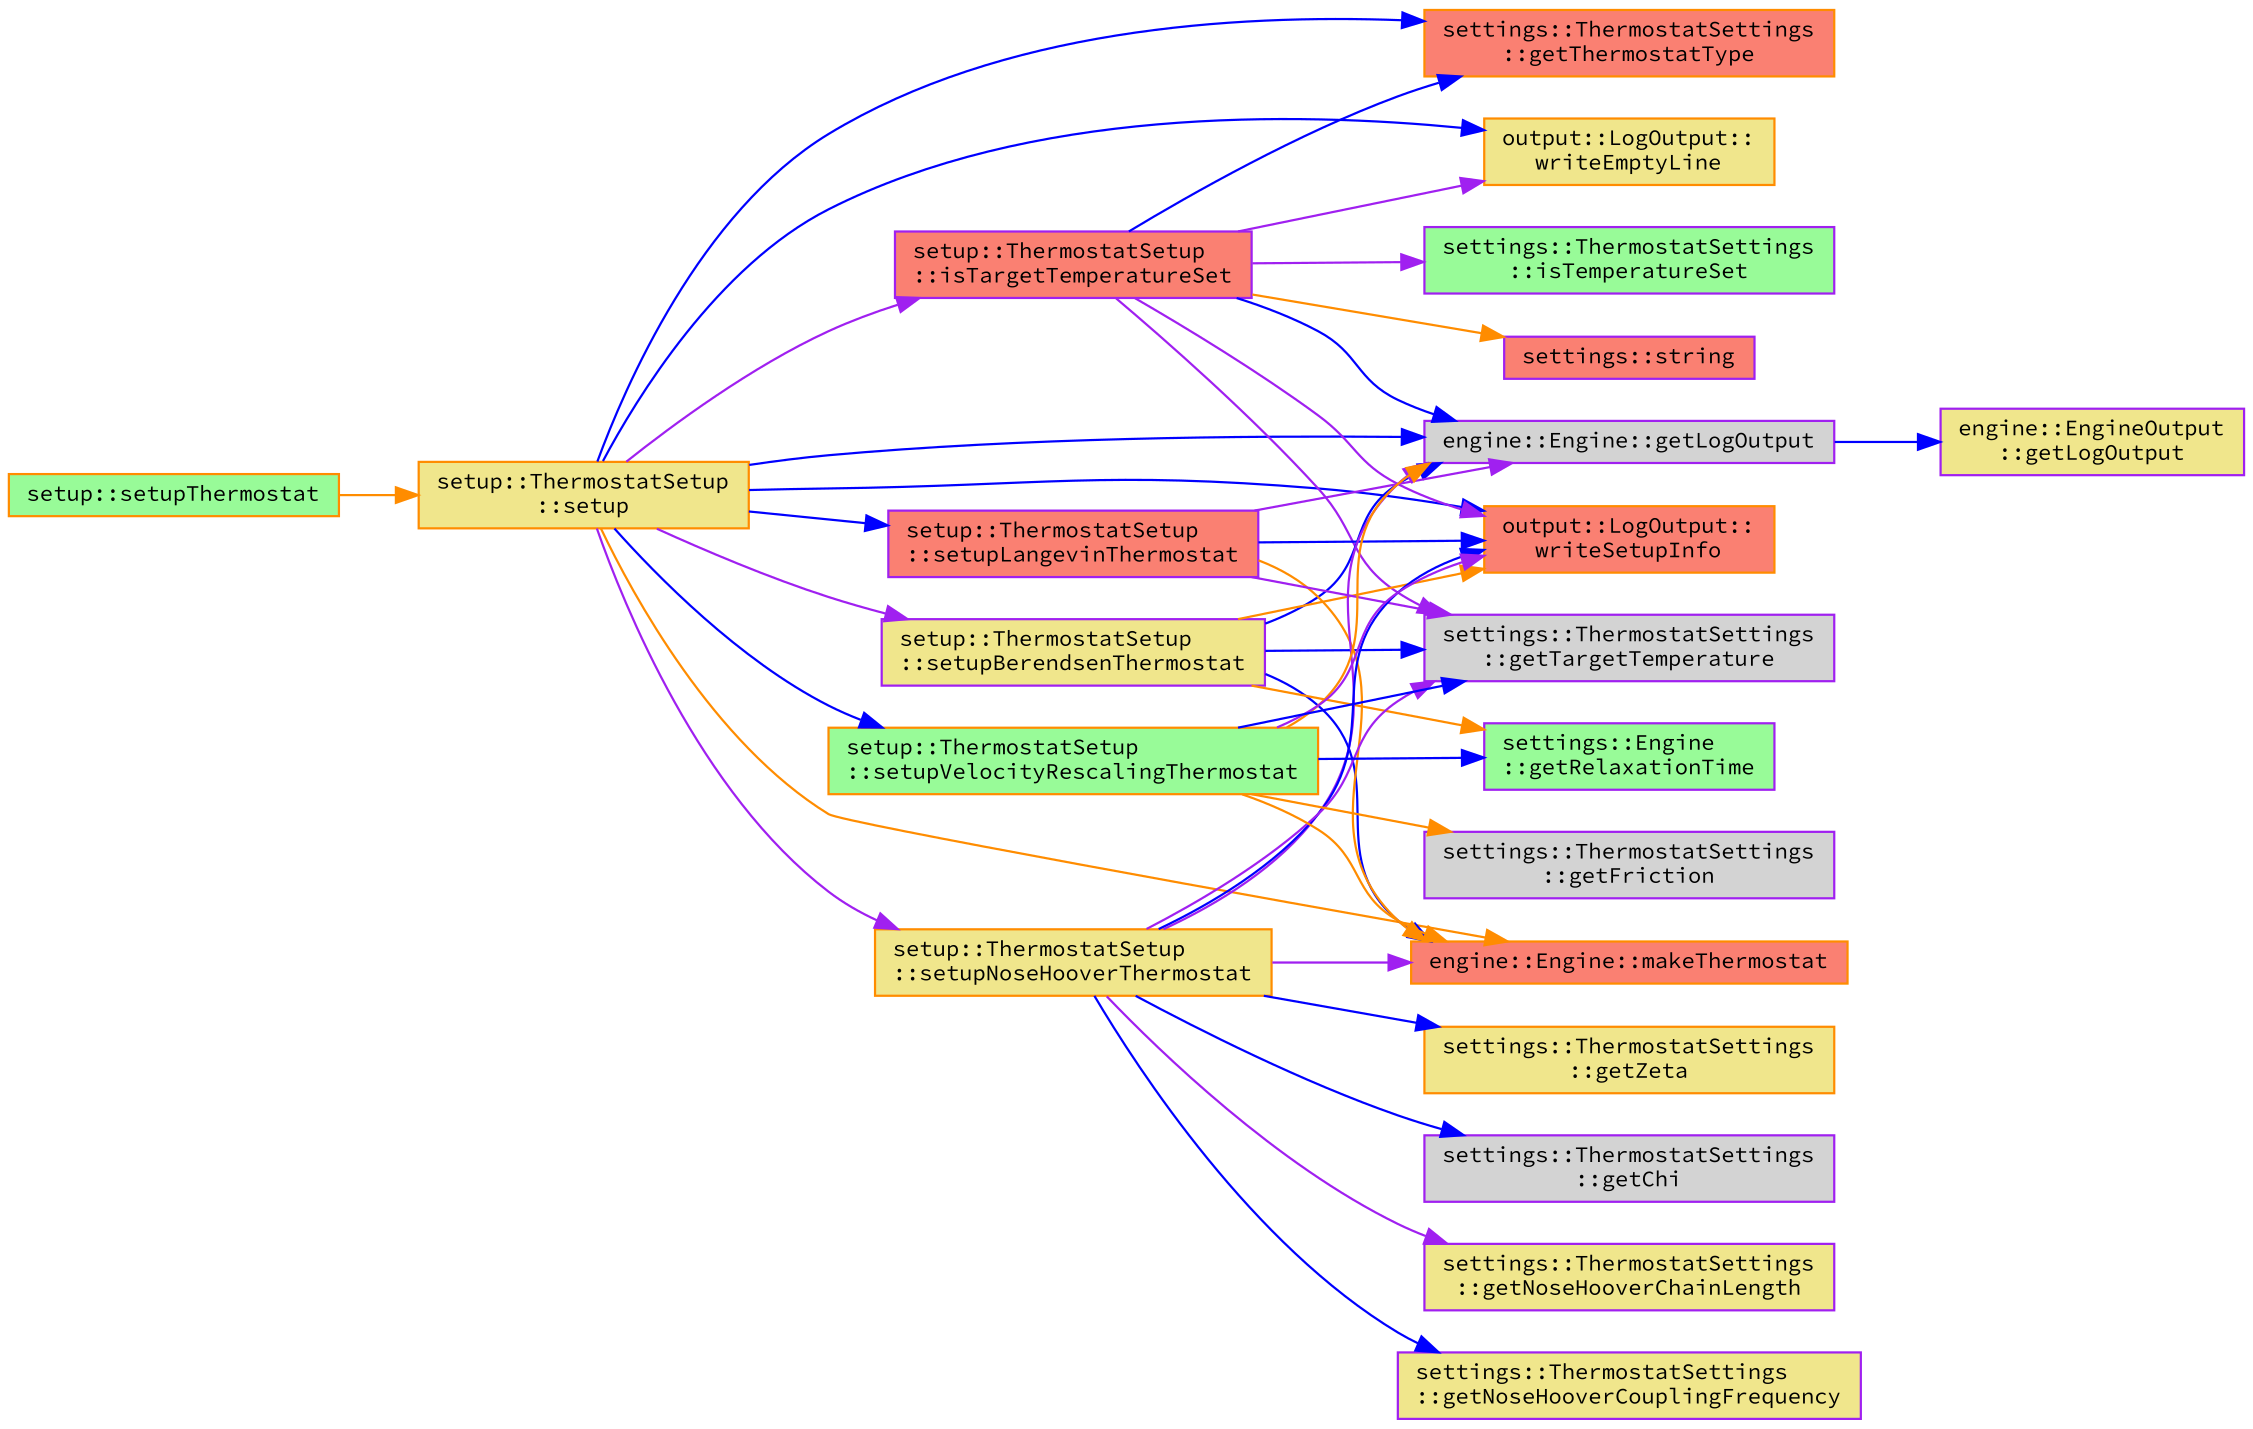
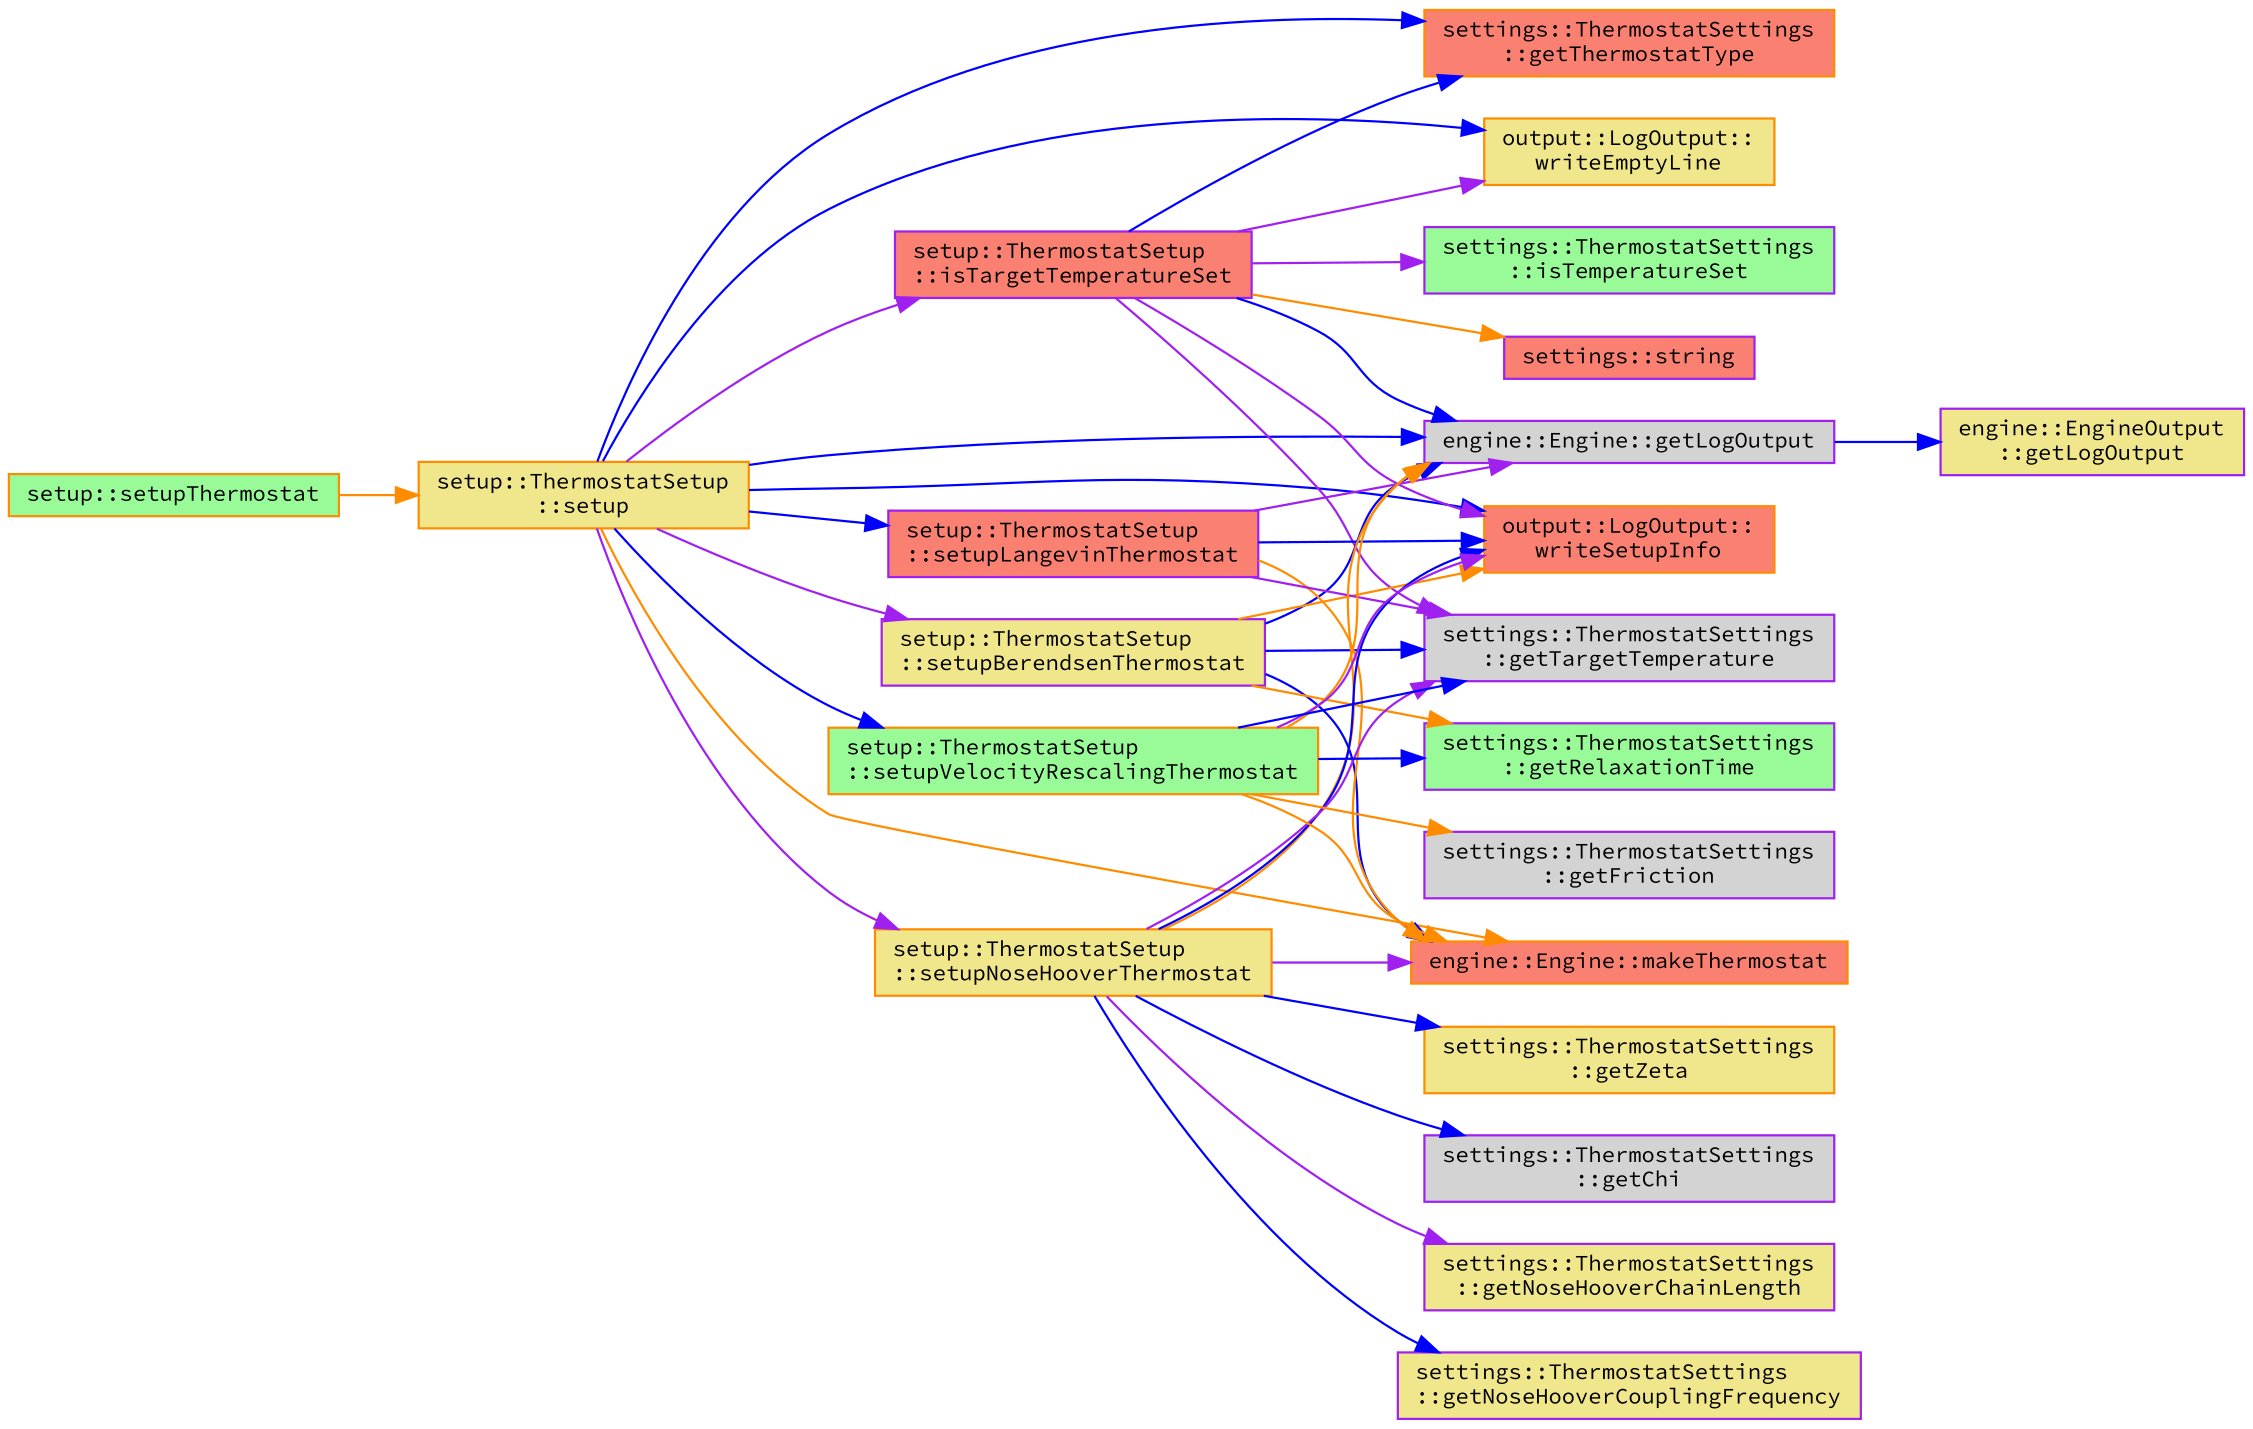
(1350, 737) -> (1350, 737)
(1629, 757) -> (1629, 757)
